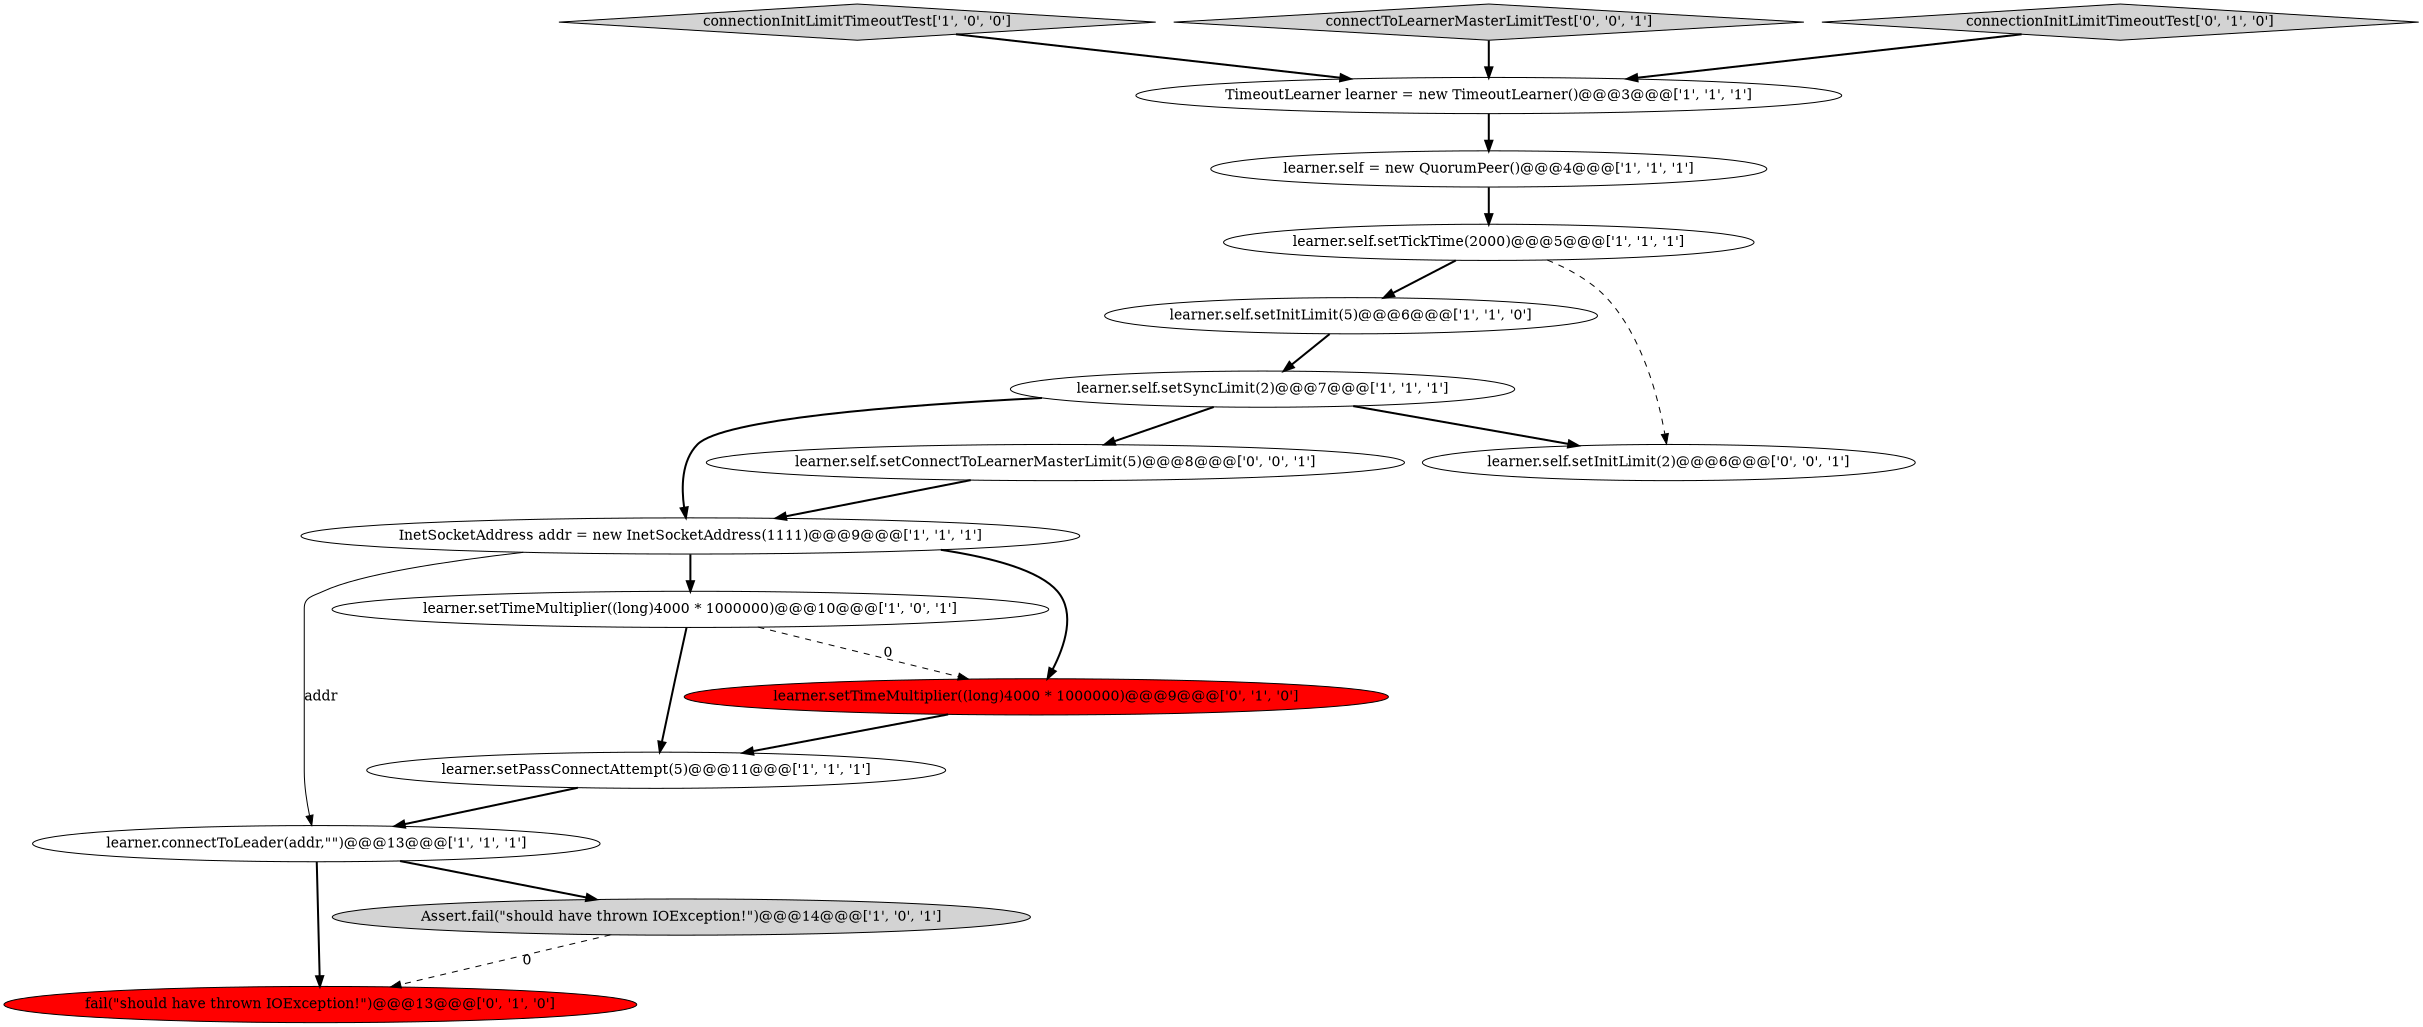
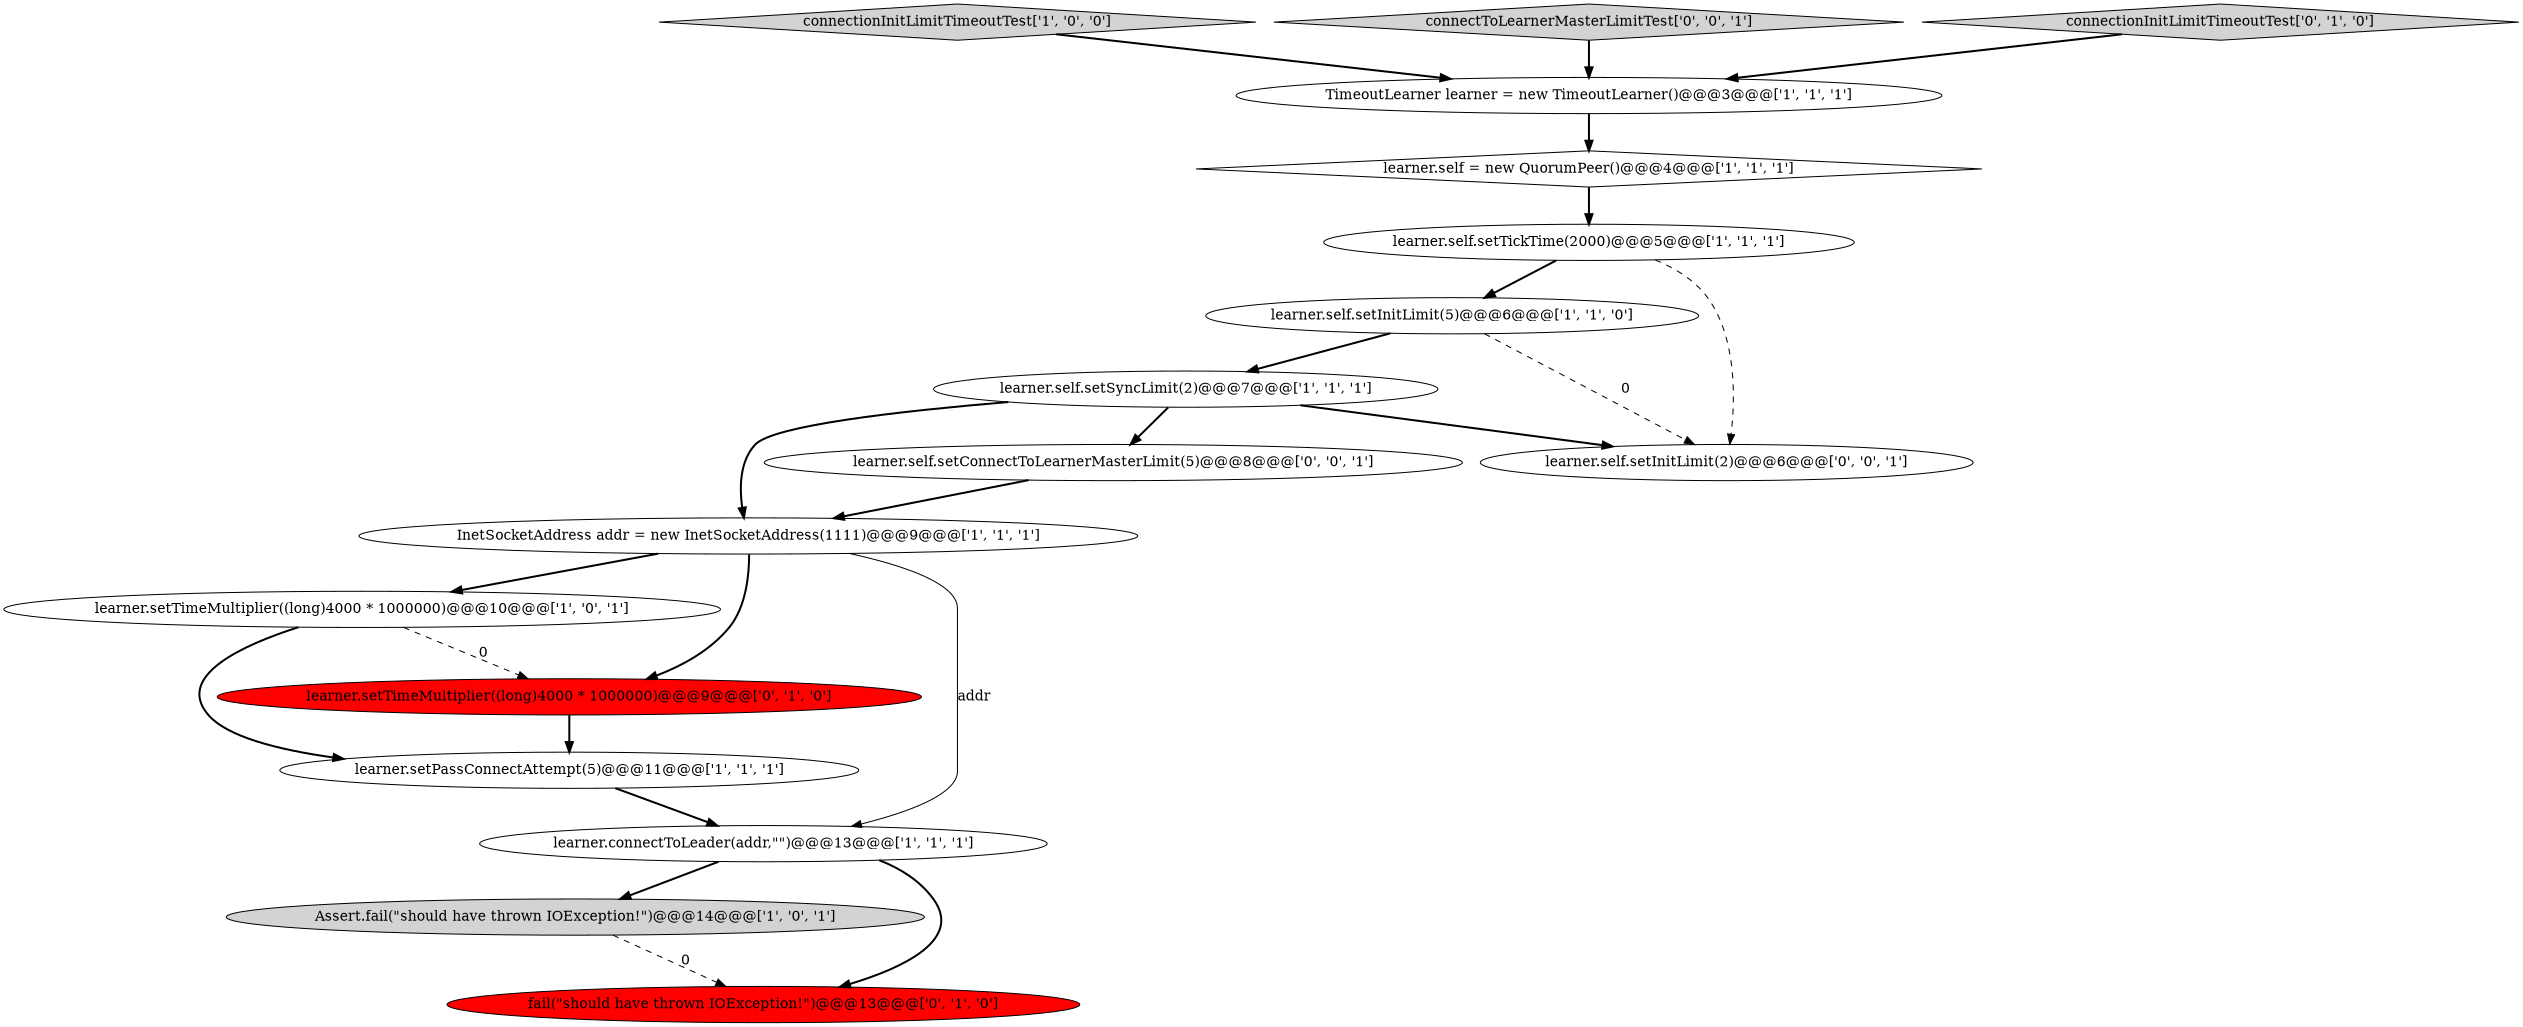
(1489, 169) -> (1589, 169)
none -> (1585, 387)
